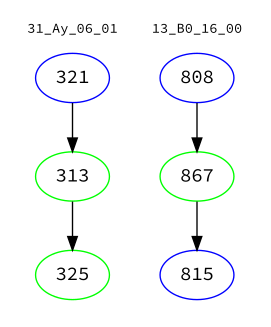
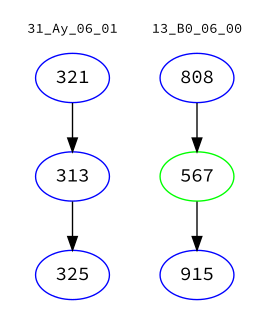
(198, 29) -> (198, 29)
(73, 176) -> (73, 176)
(197, 176) -> (197, 176)
(73, 275) -> (73, 275)
(197, 275) -> (197, 275)
